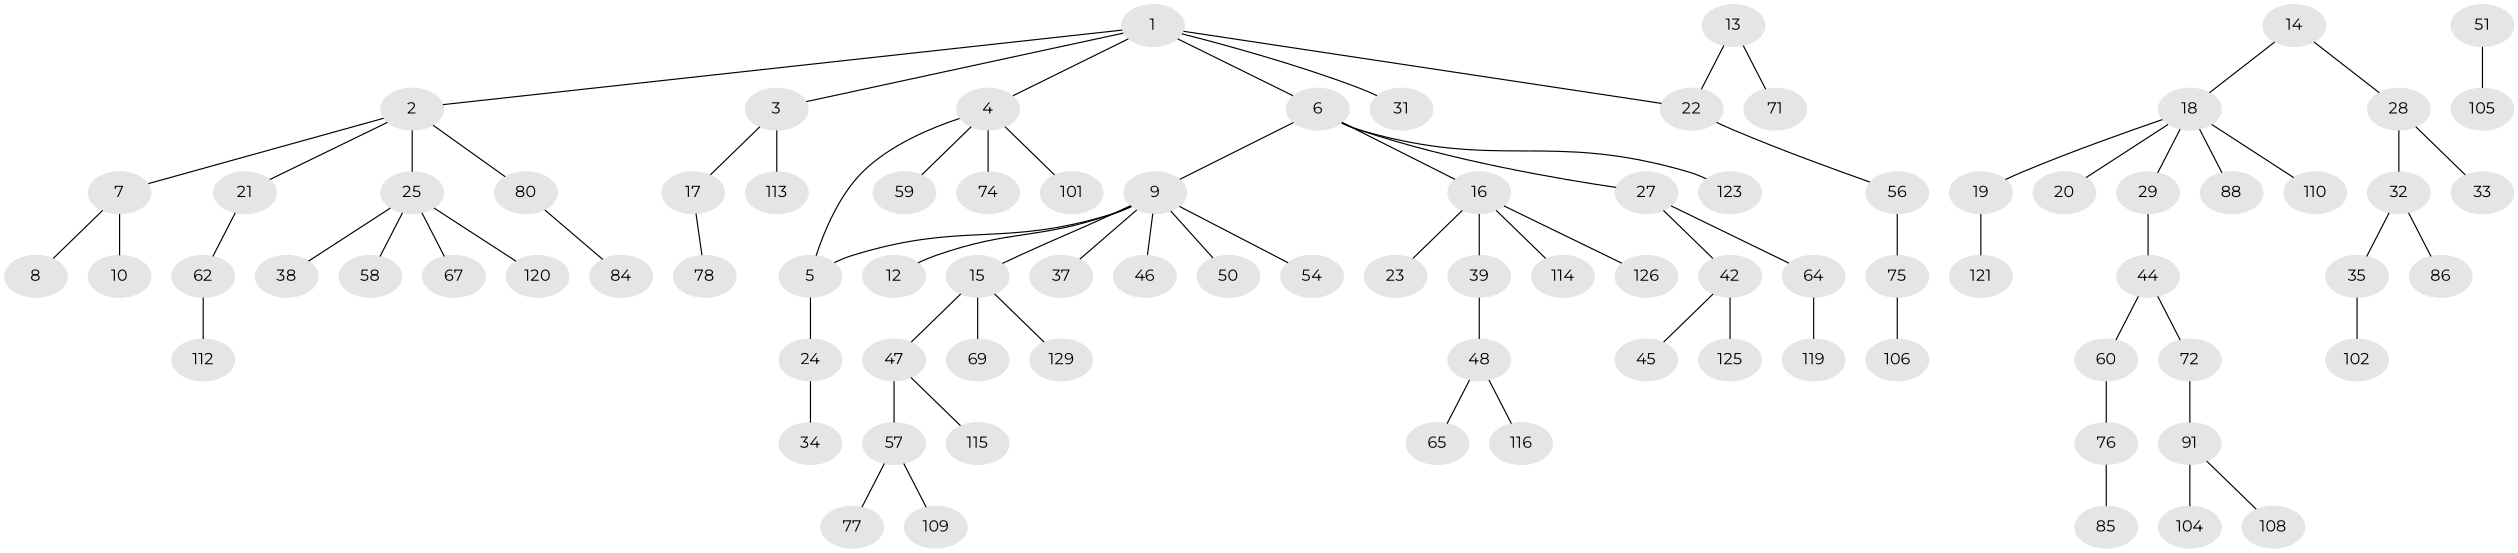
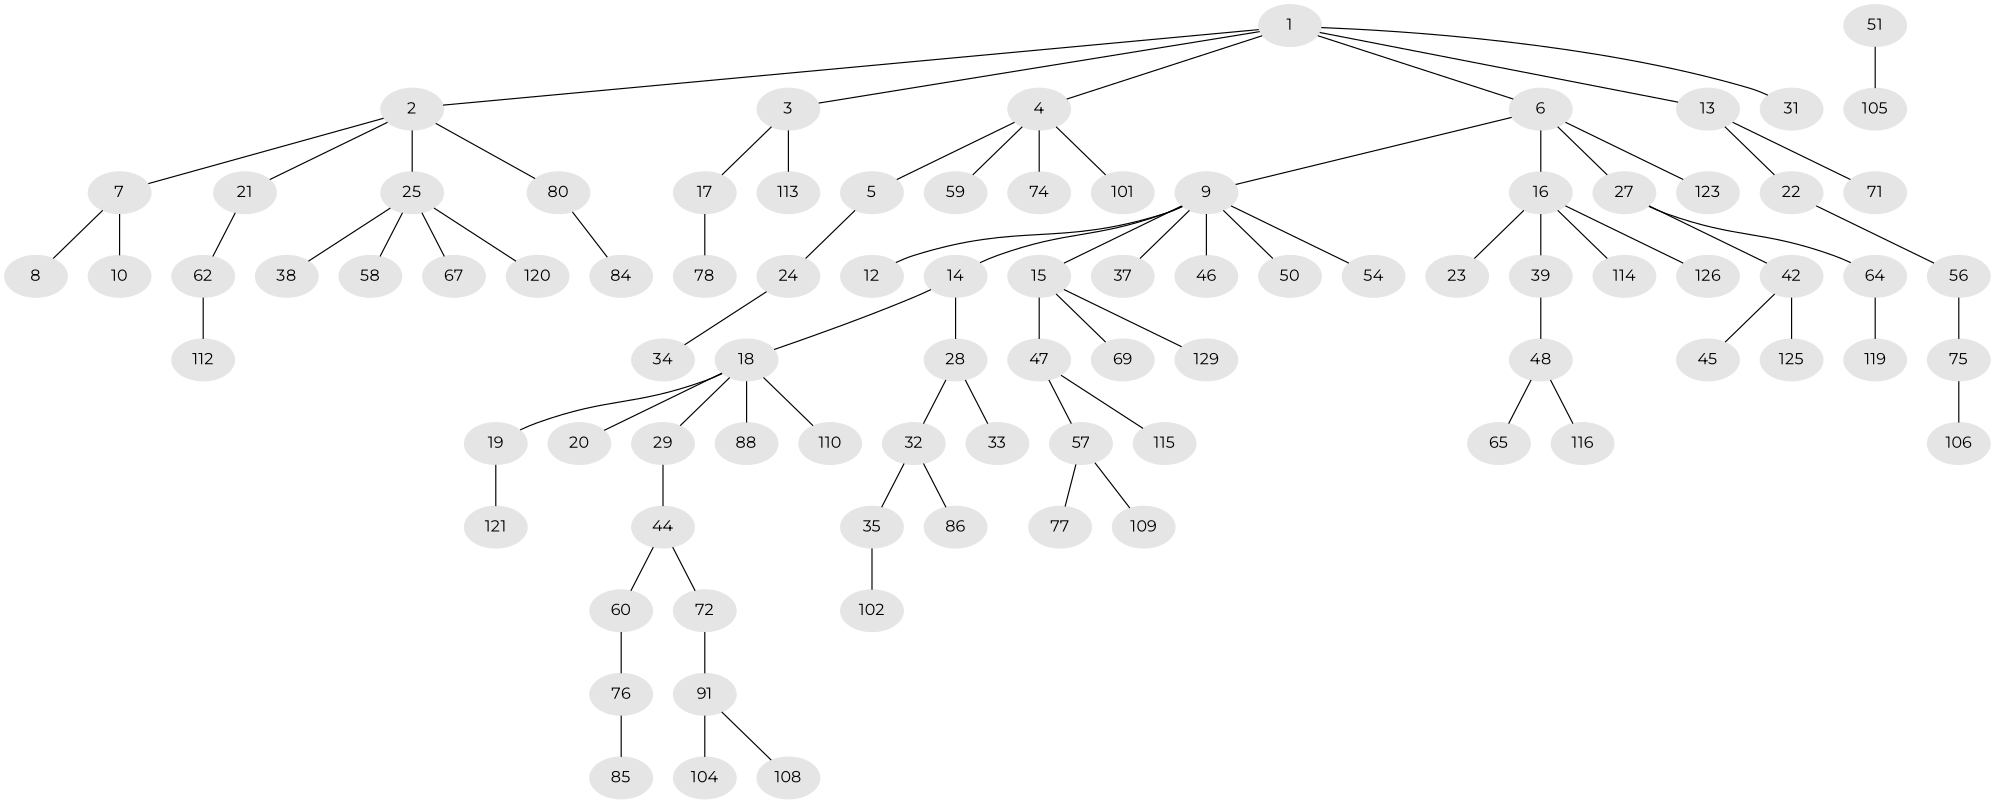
(1423, 67) -> (1499, 67)
(983, 235) -> (1045, 241)
